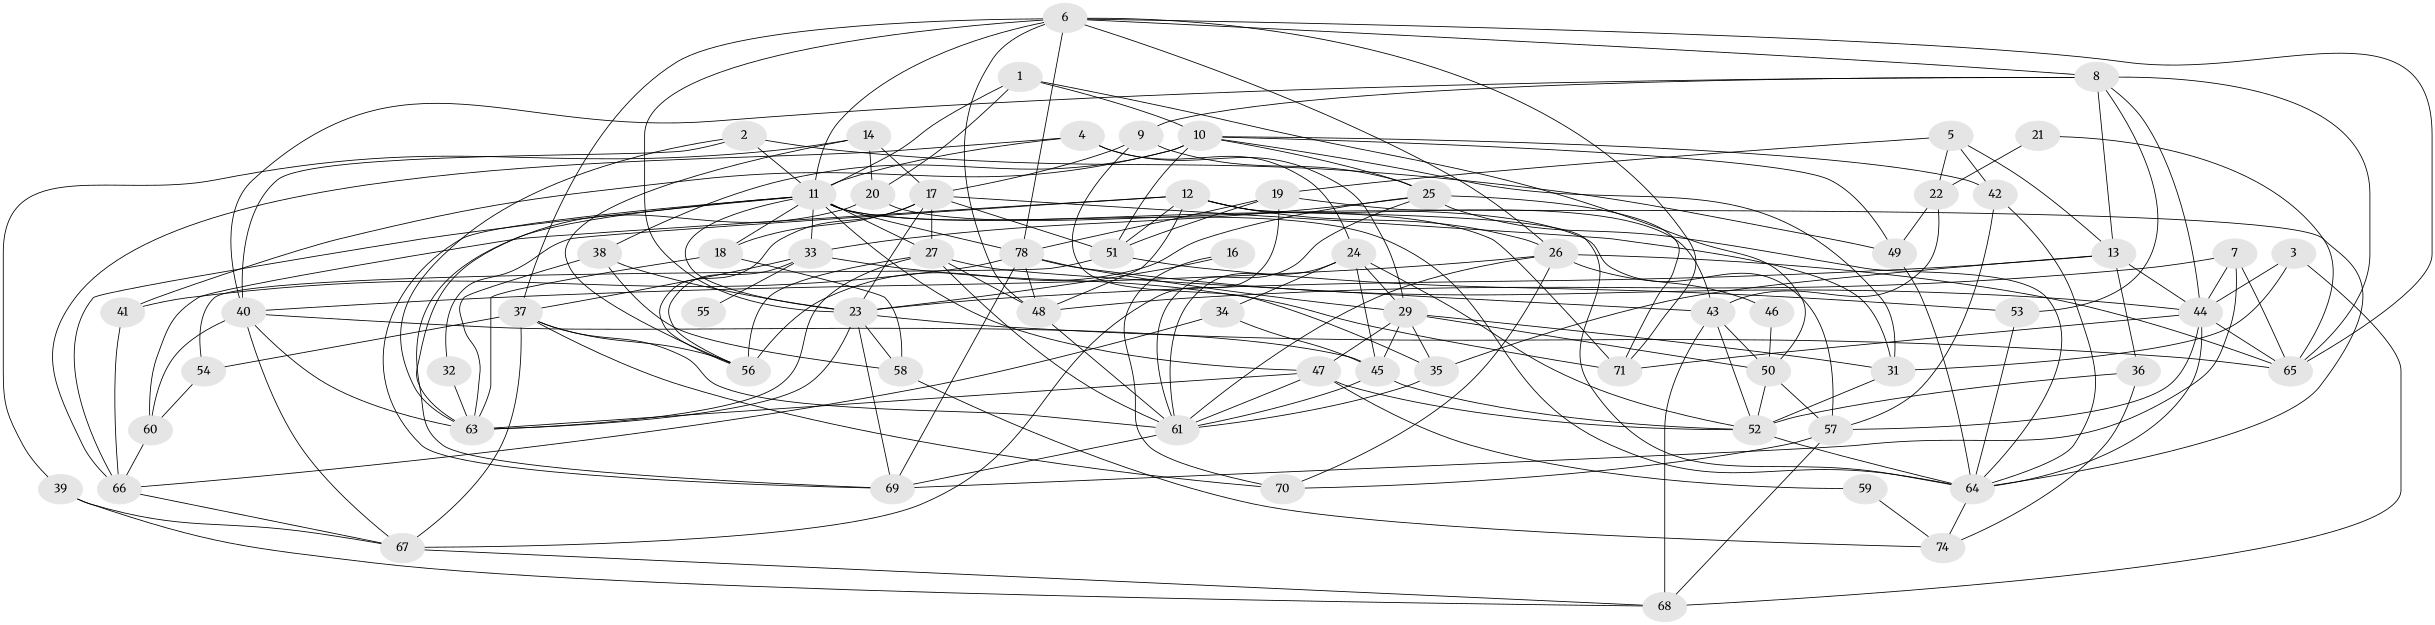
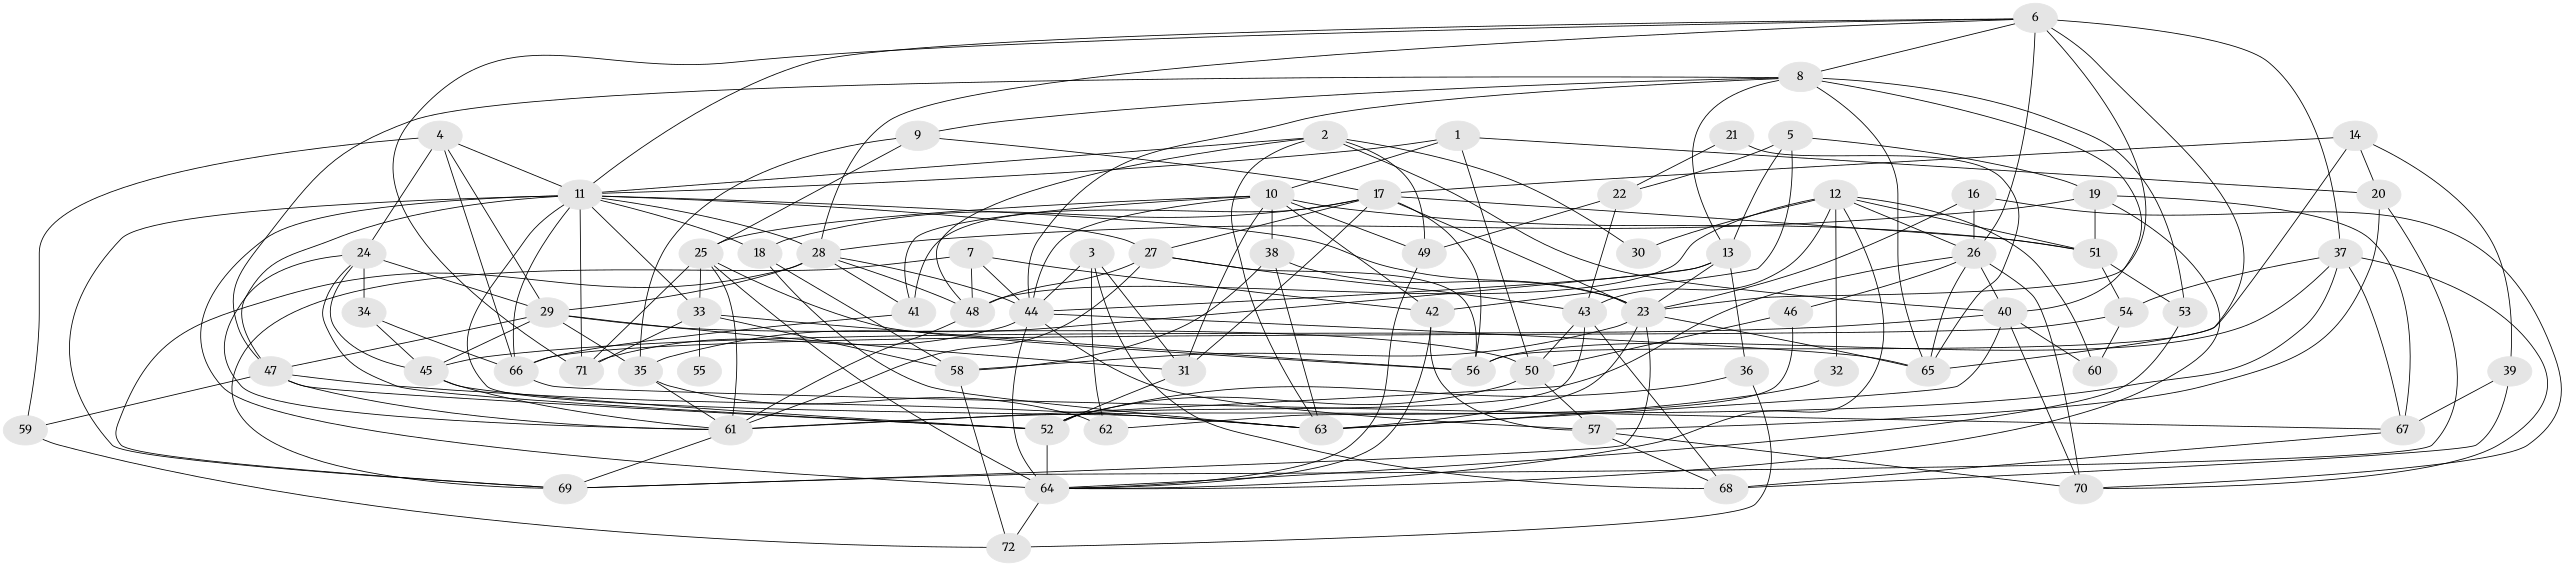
none -> (930, 84)
(965, 138) -> (1082, 177)
none -> (135, 184)
none -> (1127, 210)
none -> (1974, 219)
none -> (1096, 223)
(1022, 254) -> (819, 254)
none -> (1639, 254)
(666, 285) -> (828, 342)
(2264, 312) -> (1159, 281)
(770, 390) -> none
none -> (1106, 430)
(299, 445) -> (2038, 390)
(135, 460) -> (1319, 335)
(1943, 548) -> (1009, 548)
